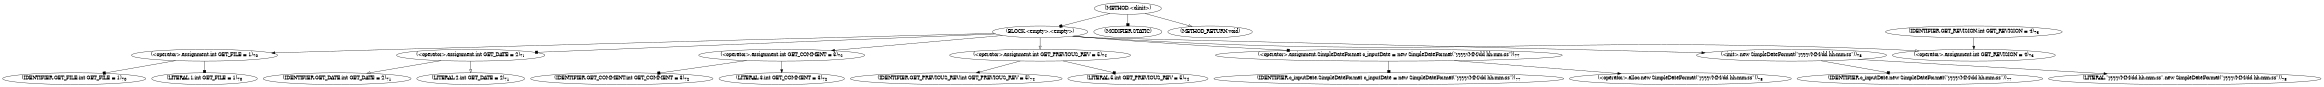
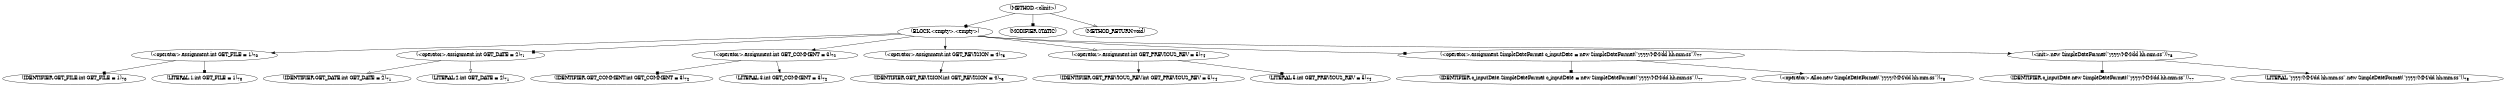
(1974, 42) -> (942, 65)
(1515, 46) -> (945, 42)
